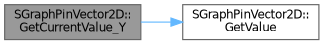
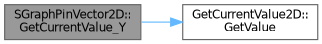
(251, 22) -> (250, 22)
